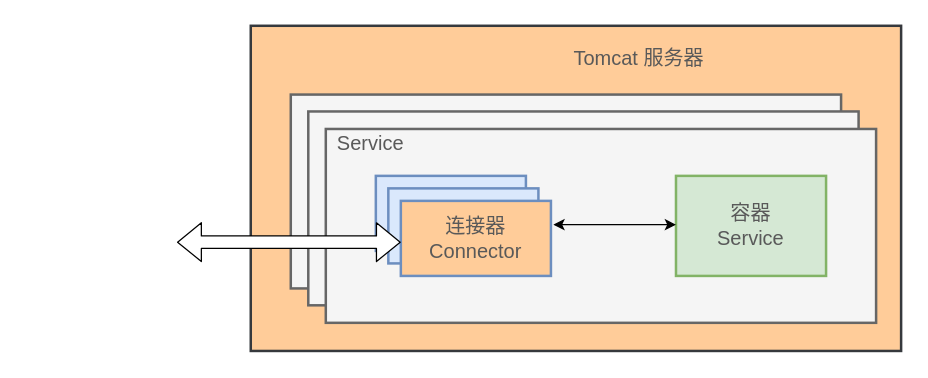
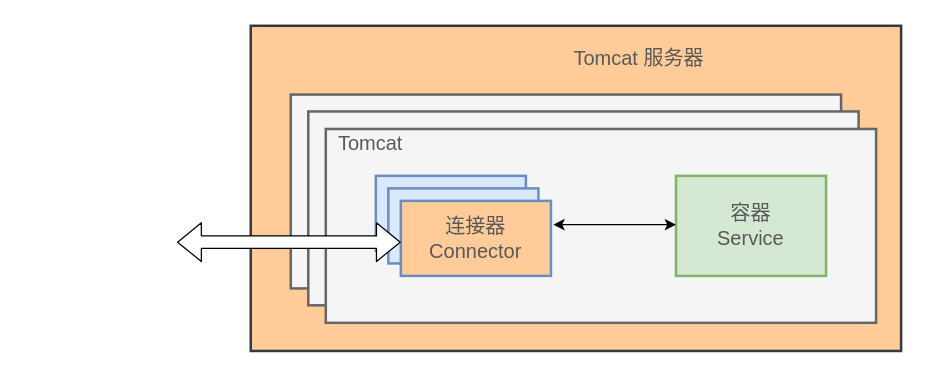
(371, 143) -> (371, 143)
